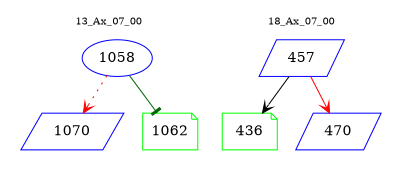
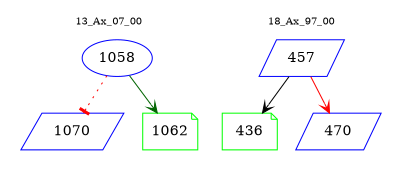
(302, 22) -> (302, 22)
(98, 90) -> (96, 92)
(142, 92) -> (140, 90)
